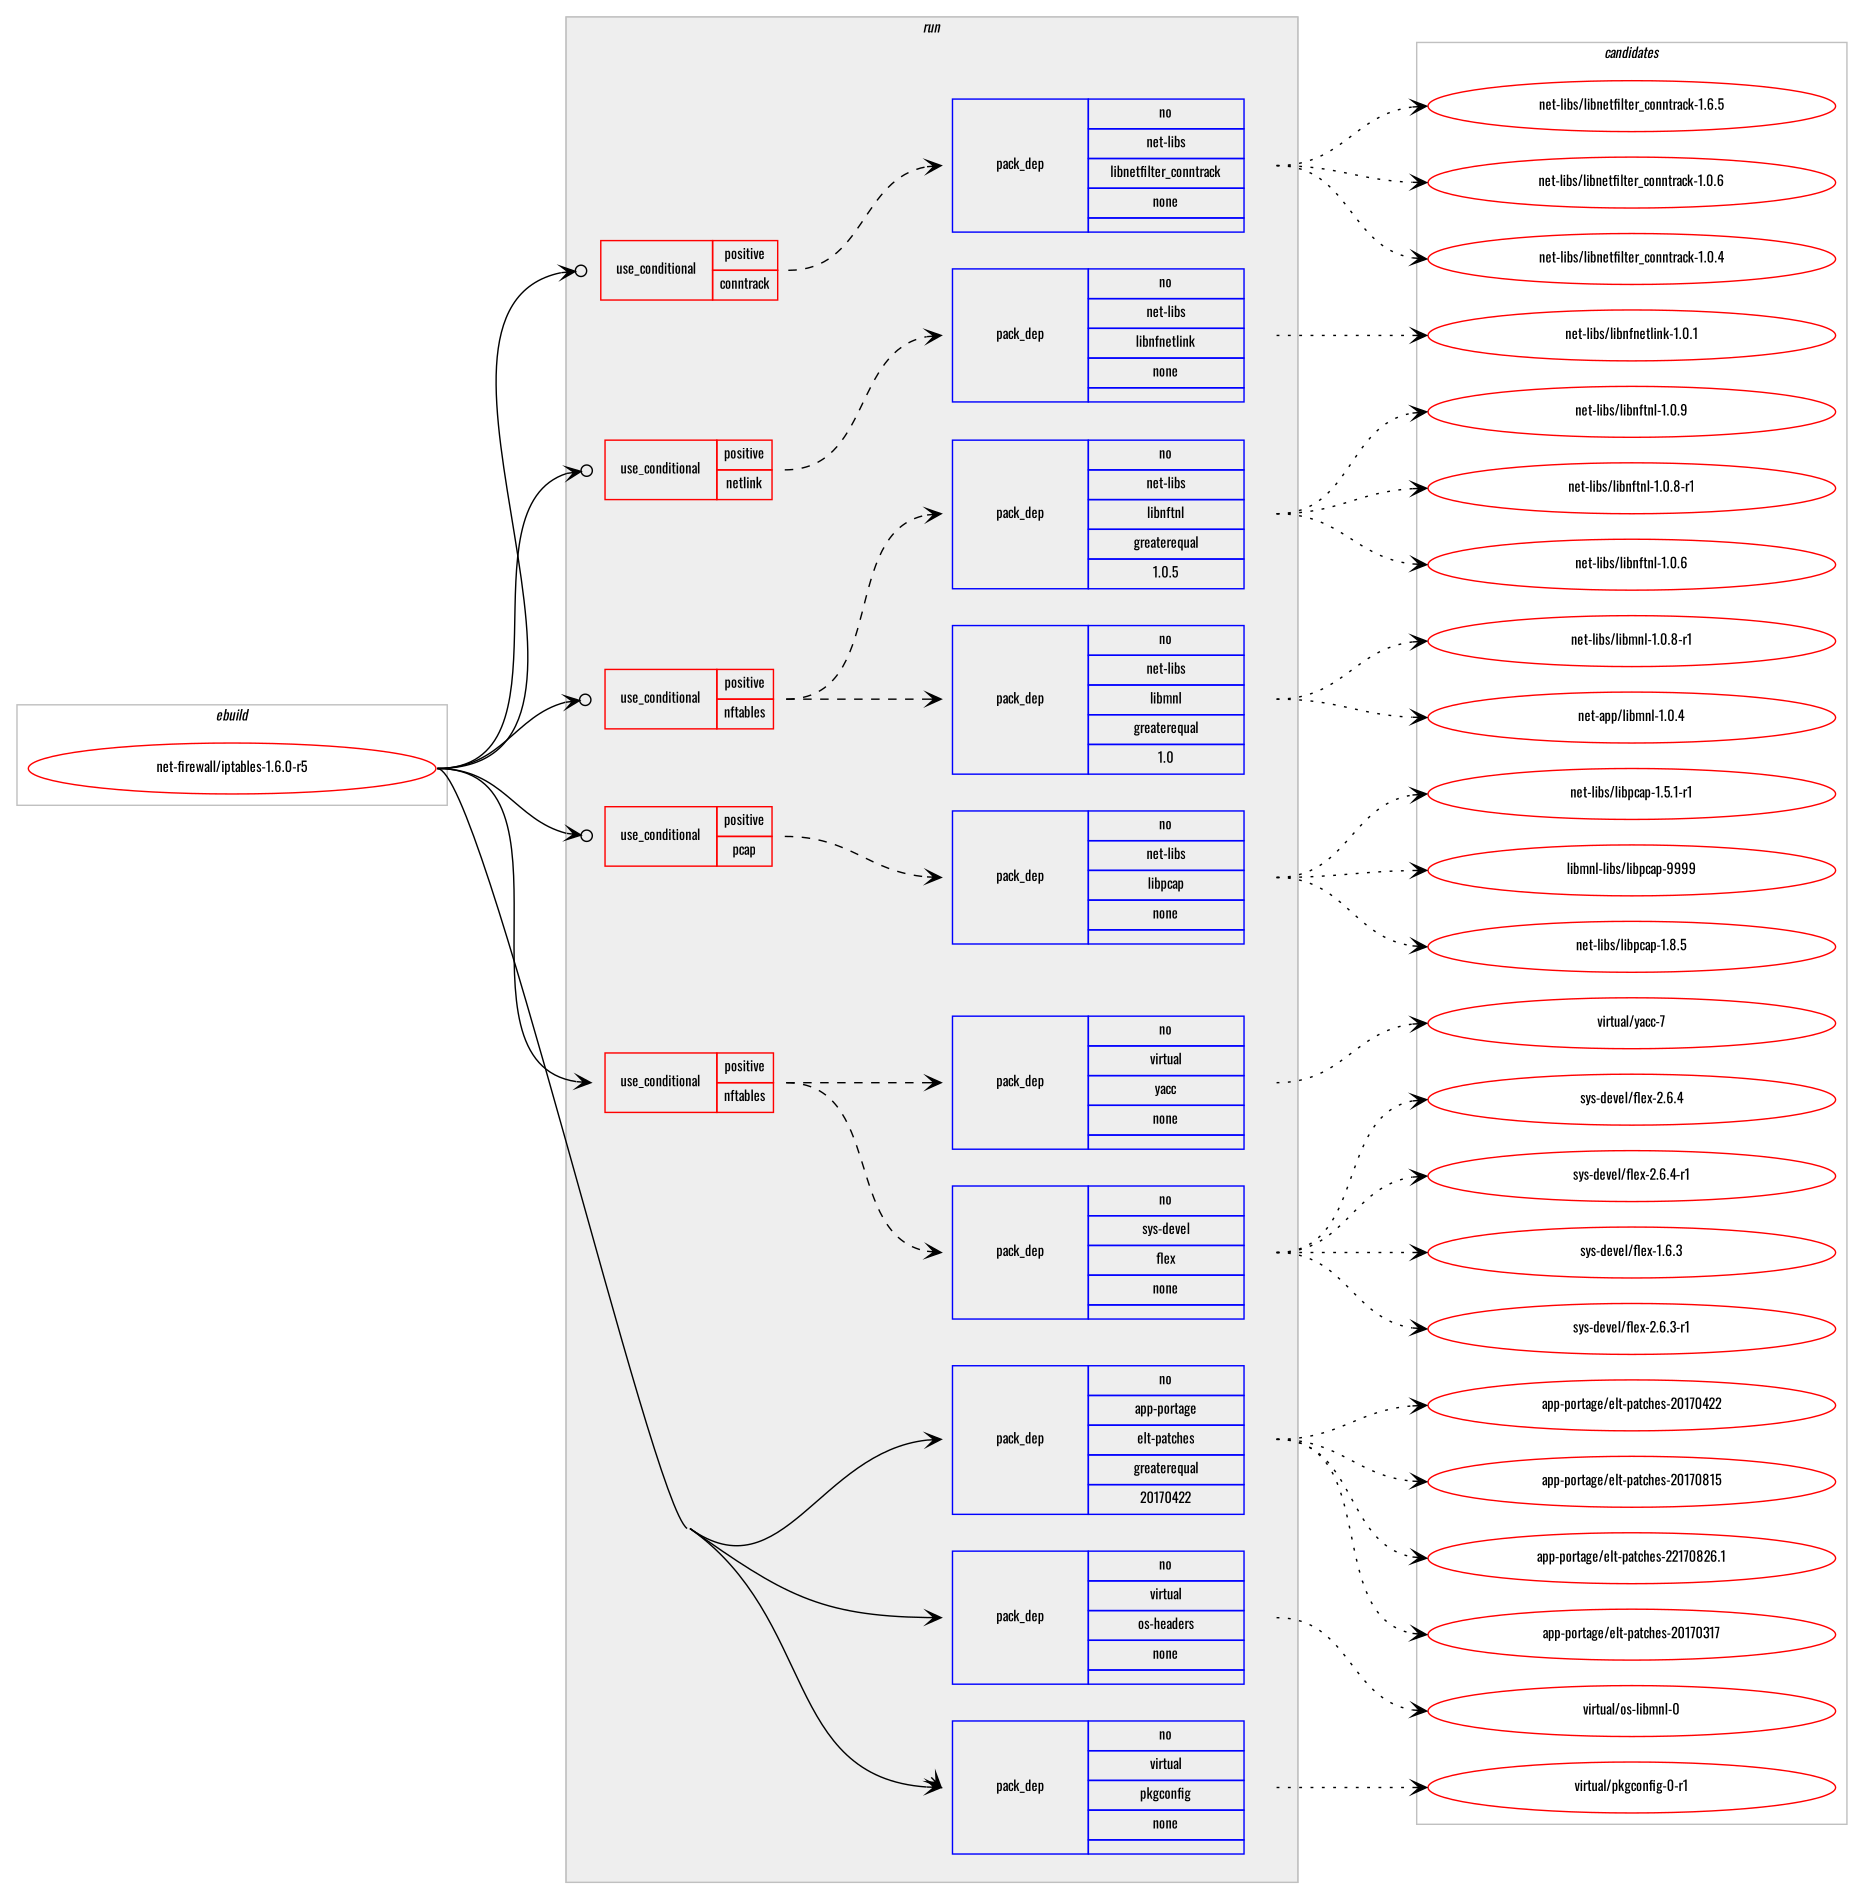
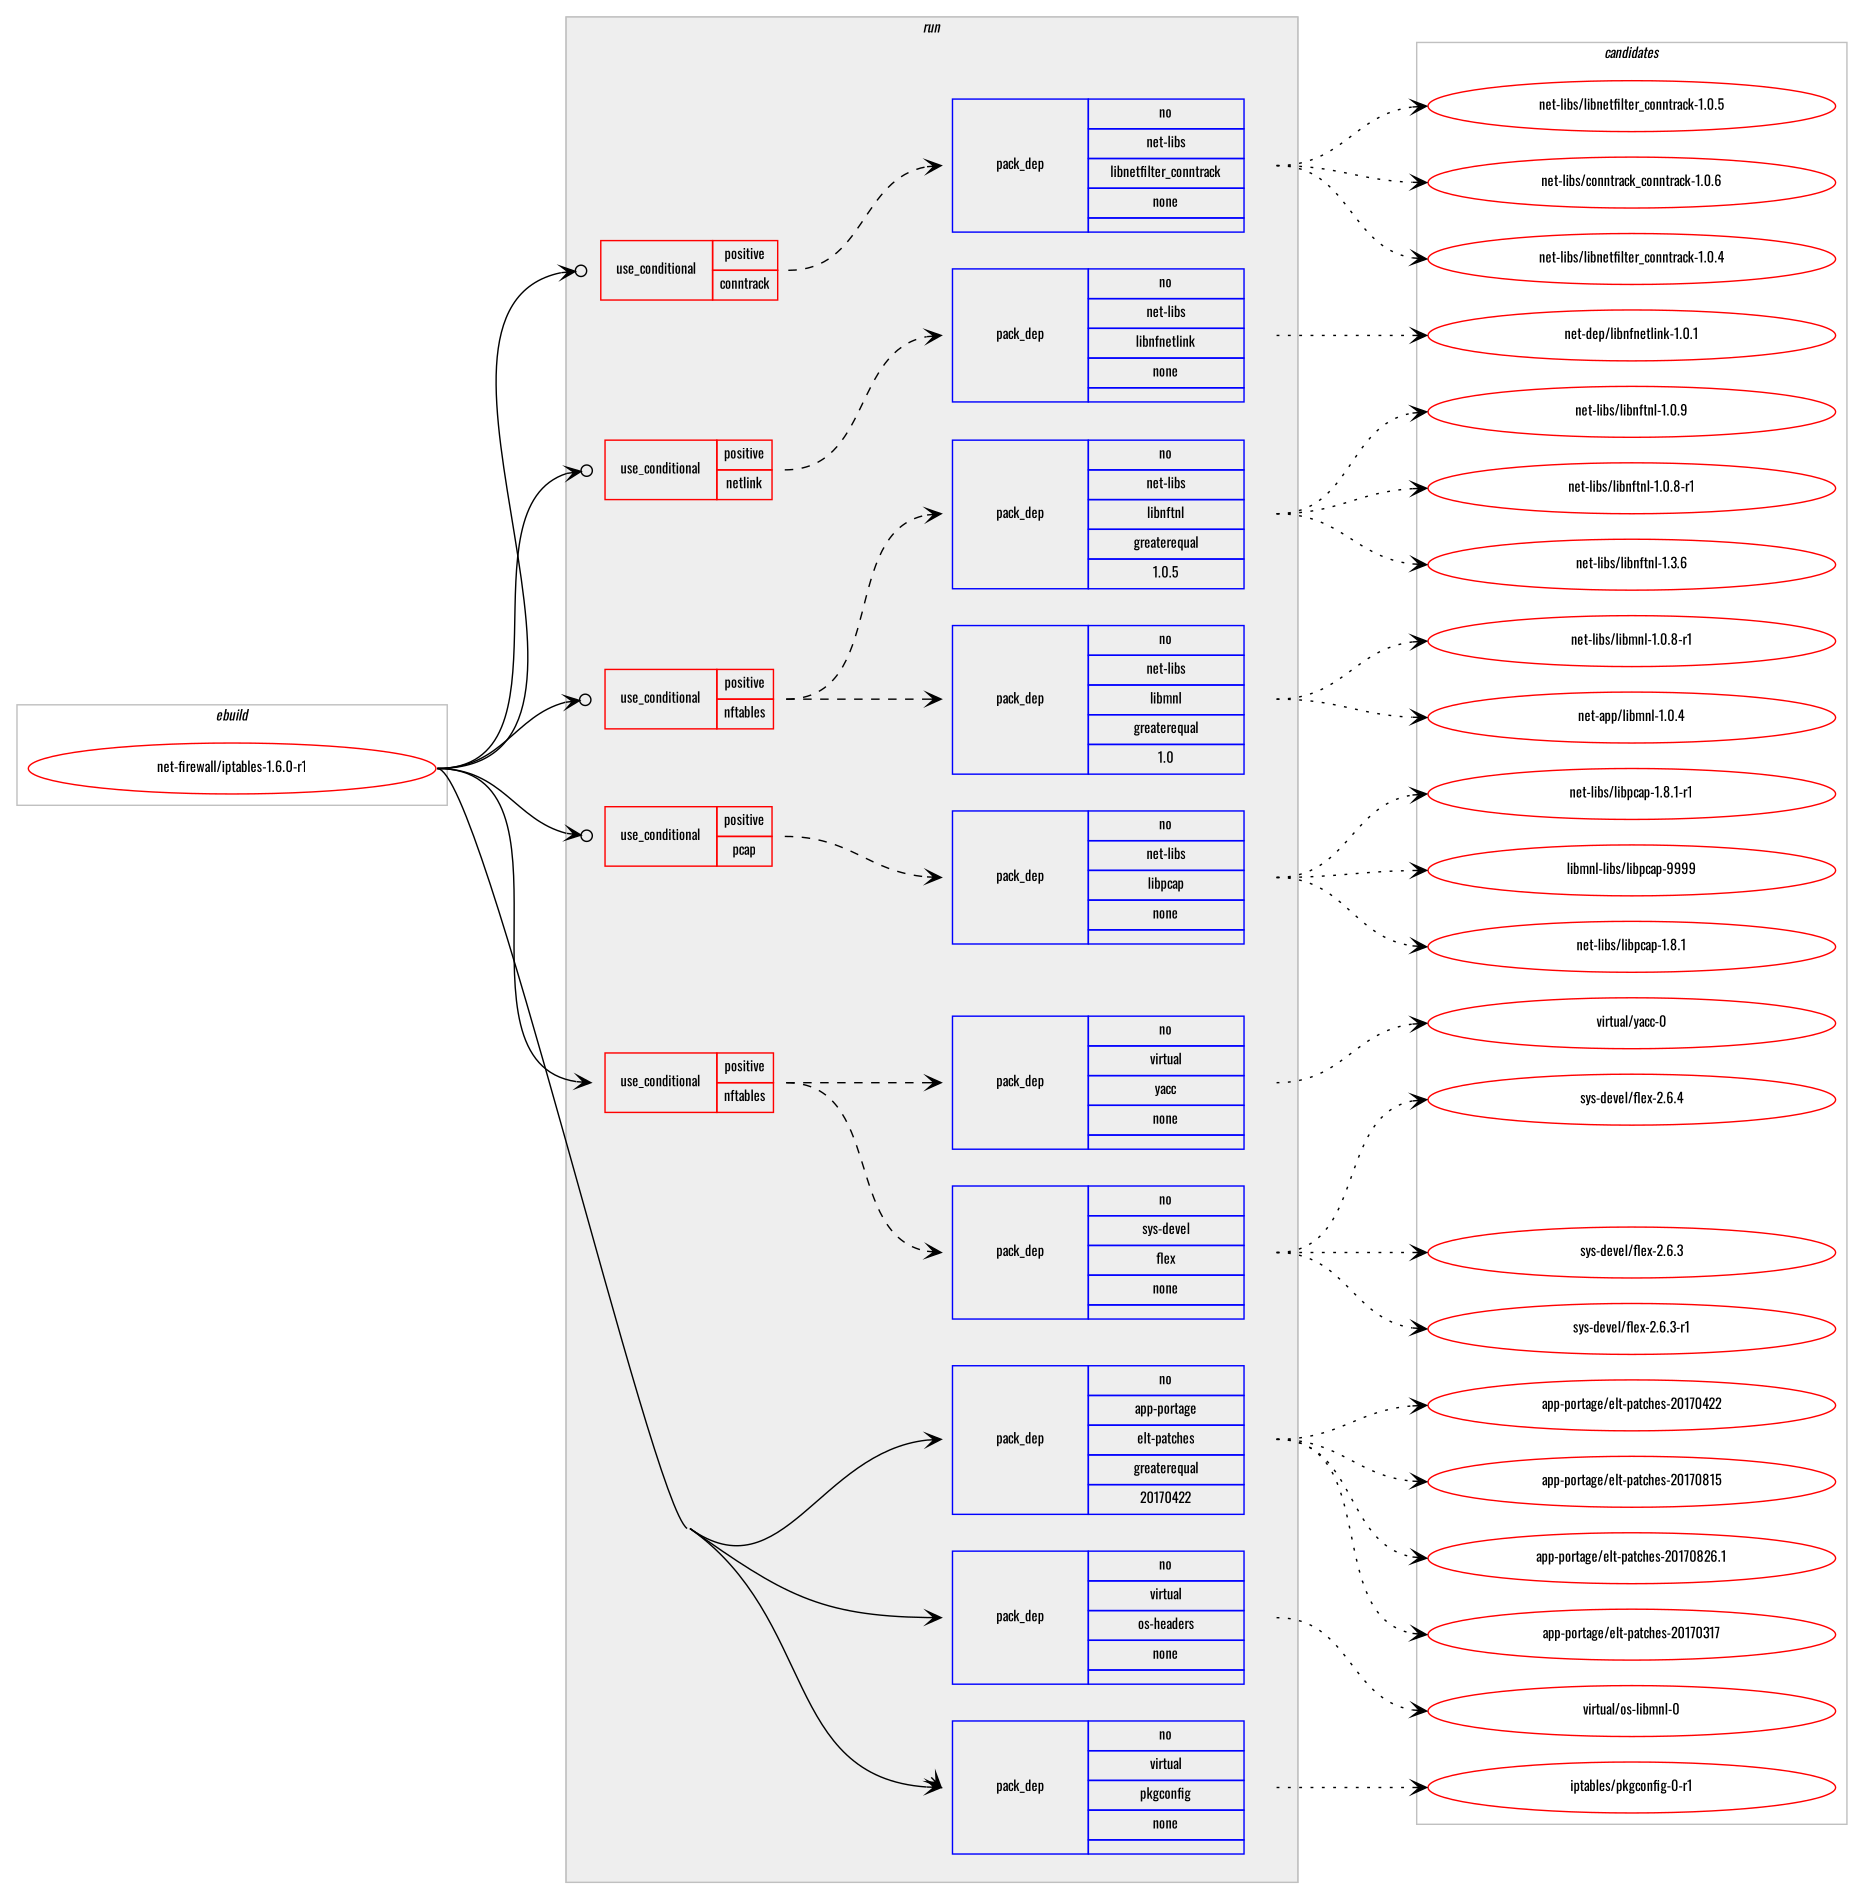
(1632, 106) -> (1632, 106)
(1632, 183) -> (1632, 183)
(1632, 335) -> (1632, 335)
(1632, 565) -> (1632, 565)
(232, 768) -> (232, 768)
(1632, 794) -> (1632, 794)
(1632, 947) -> (1632, 947)
(1632, 1023) -> (1632, 1023)
(1632, 1176) -> none
(1632, 1253) -> (1632, 1253)
(1632, 1558) -> (1632, 1558)
(1632, 1787) -> (1632, 1787)
